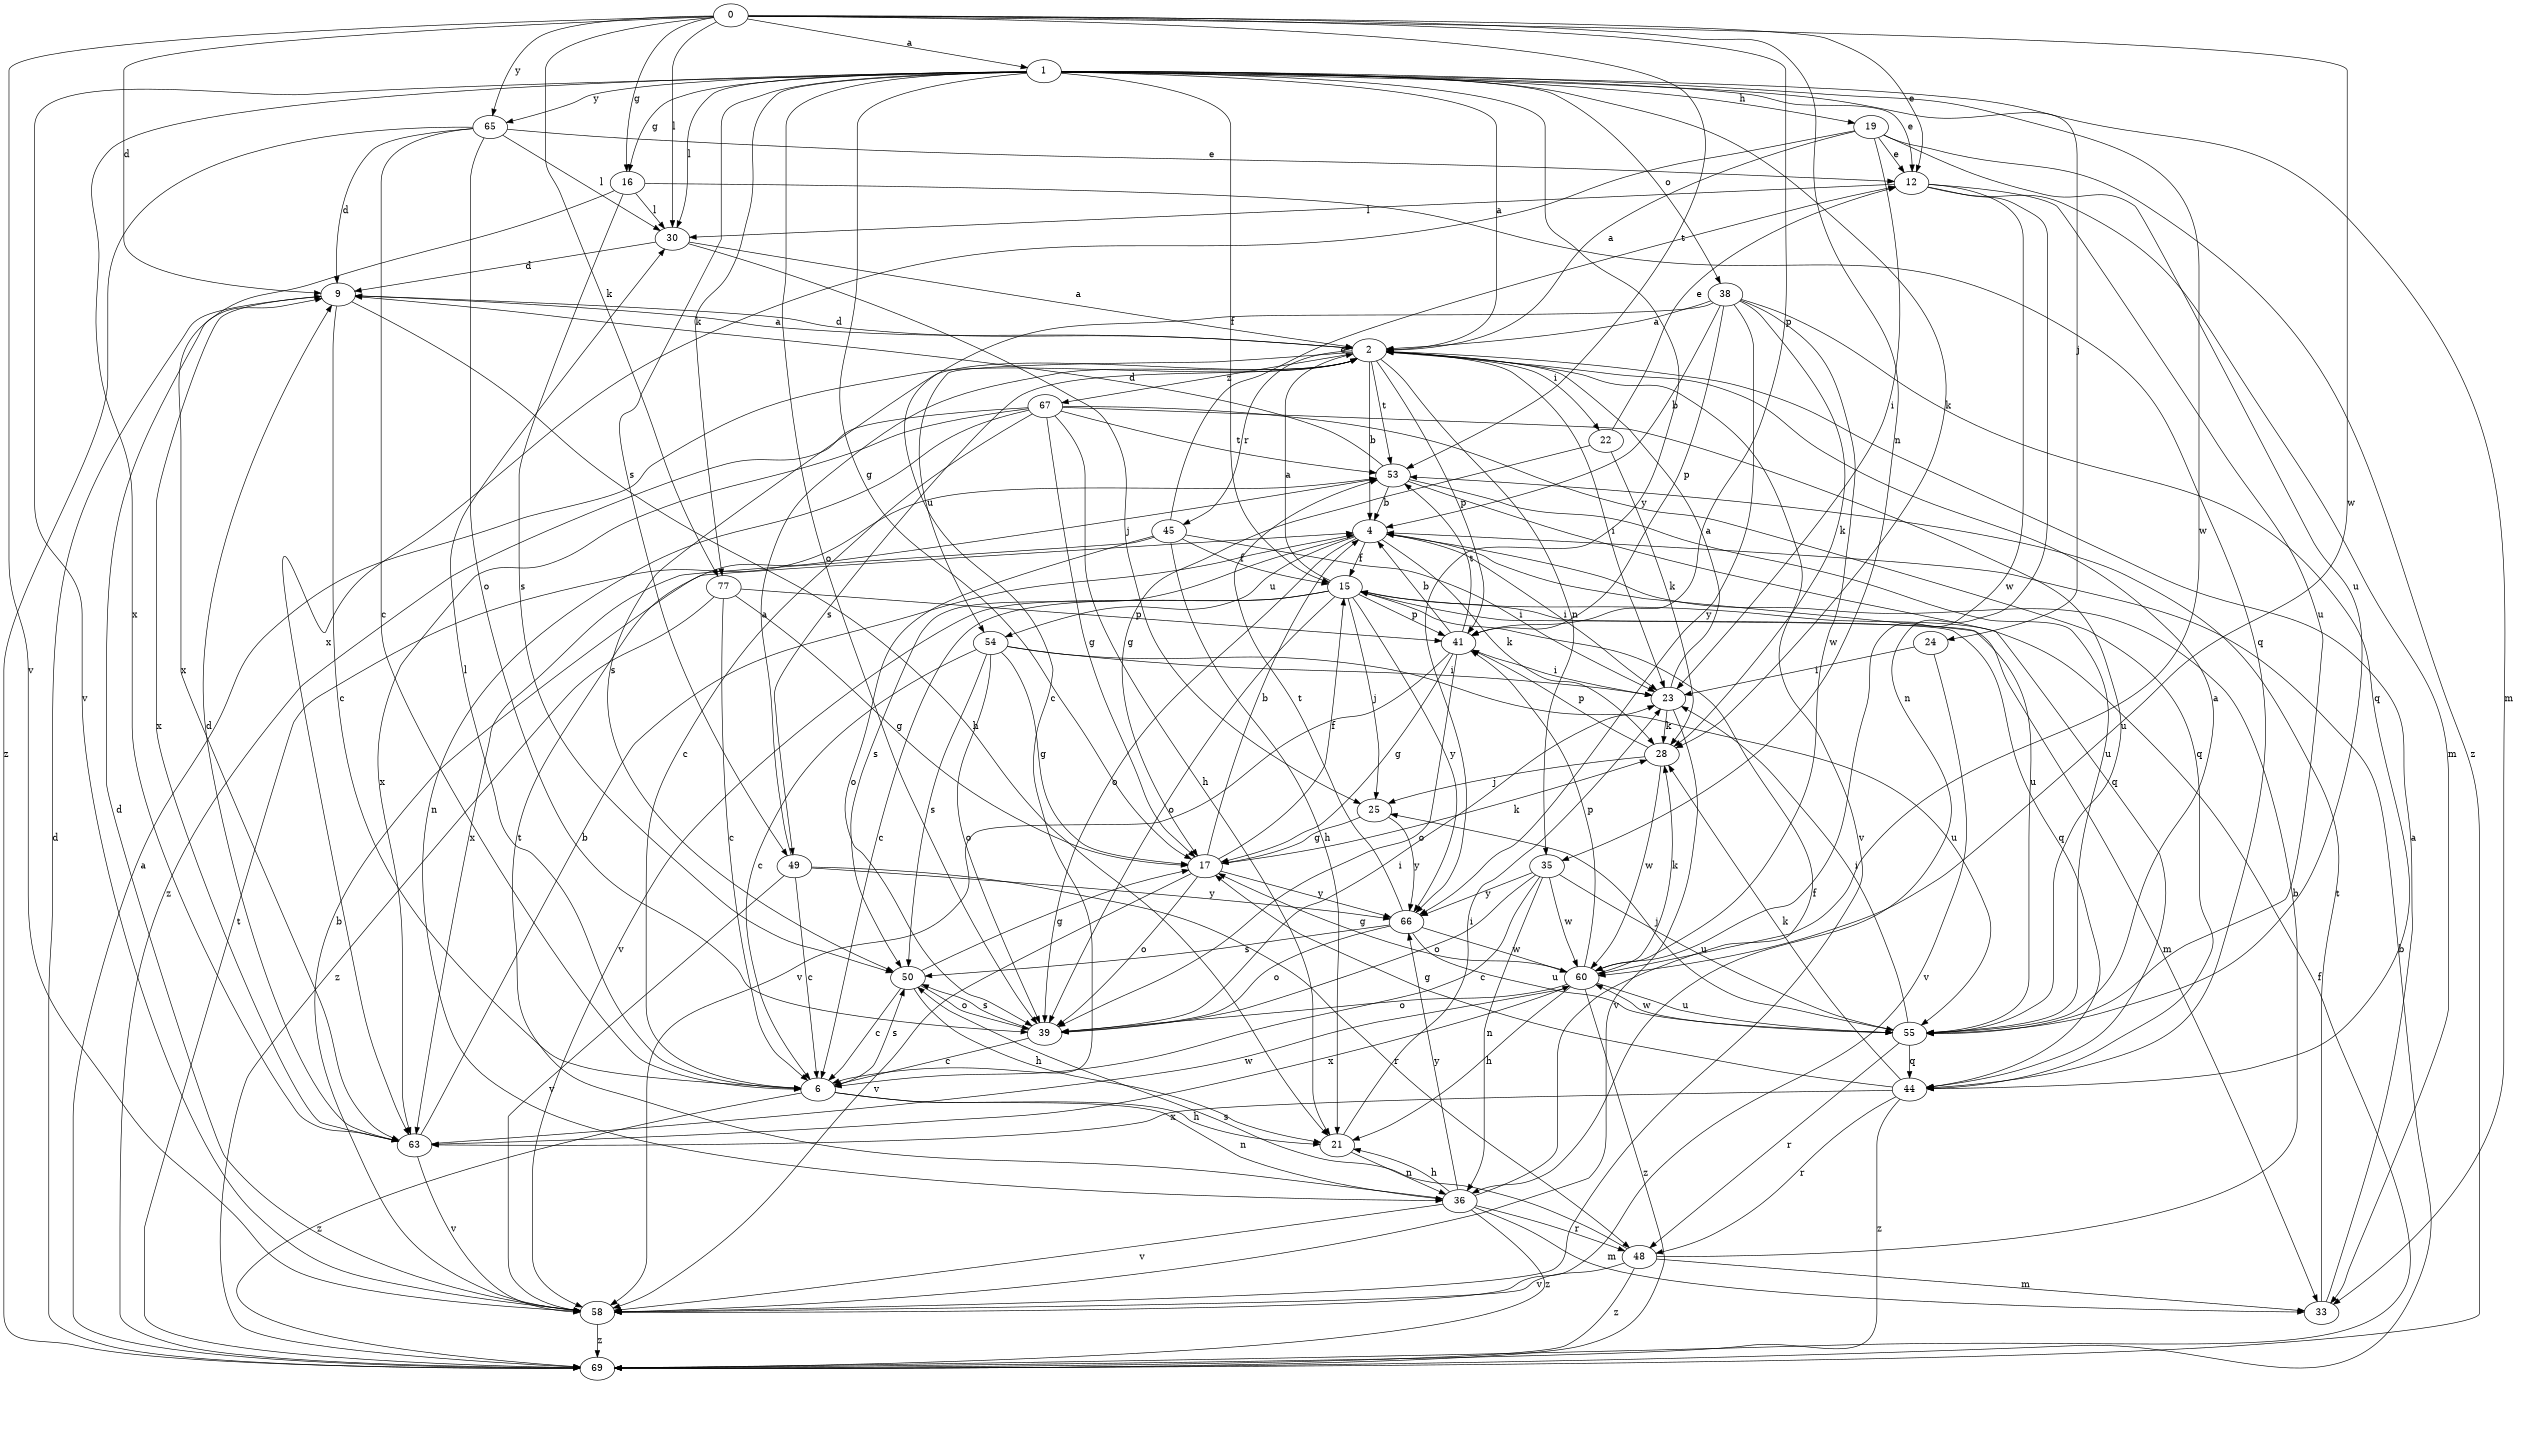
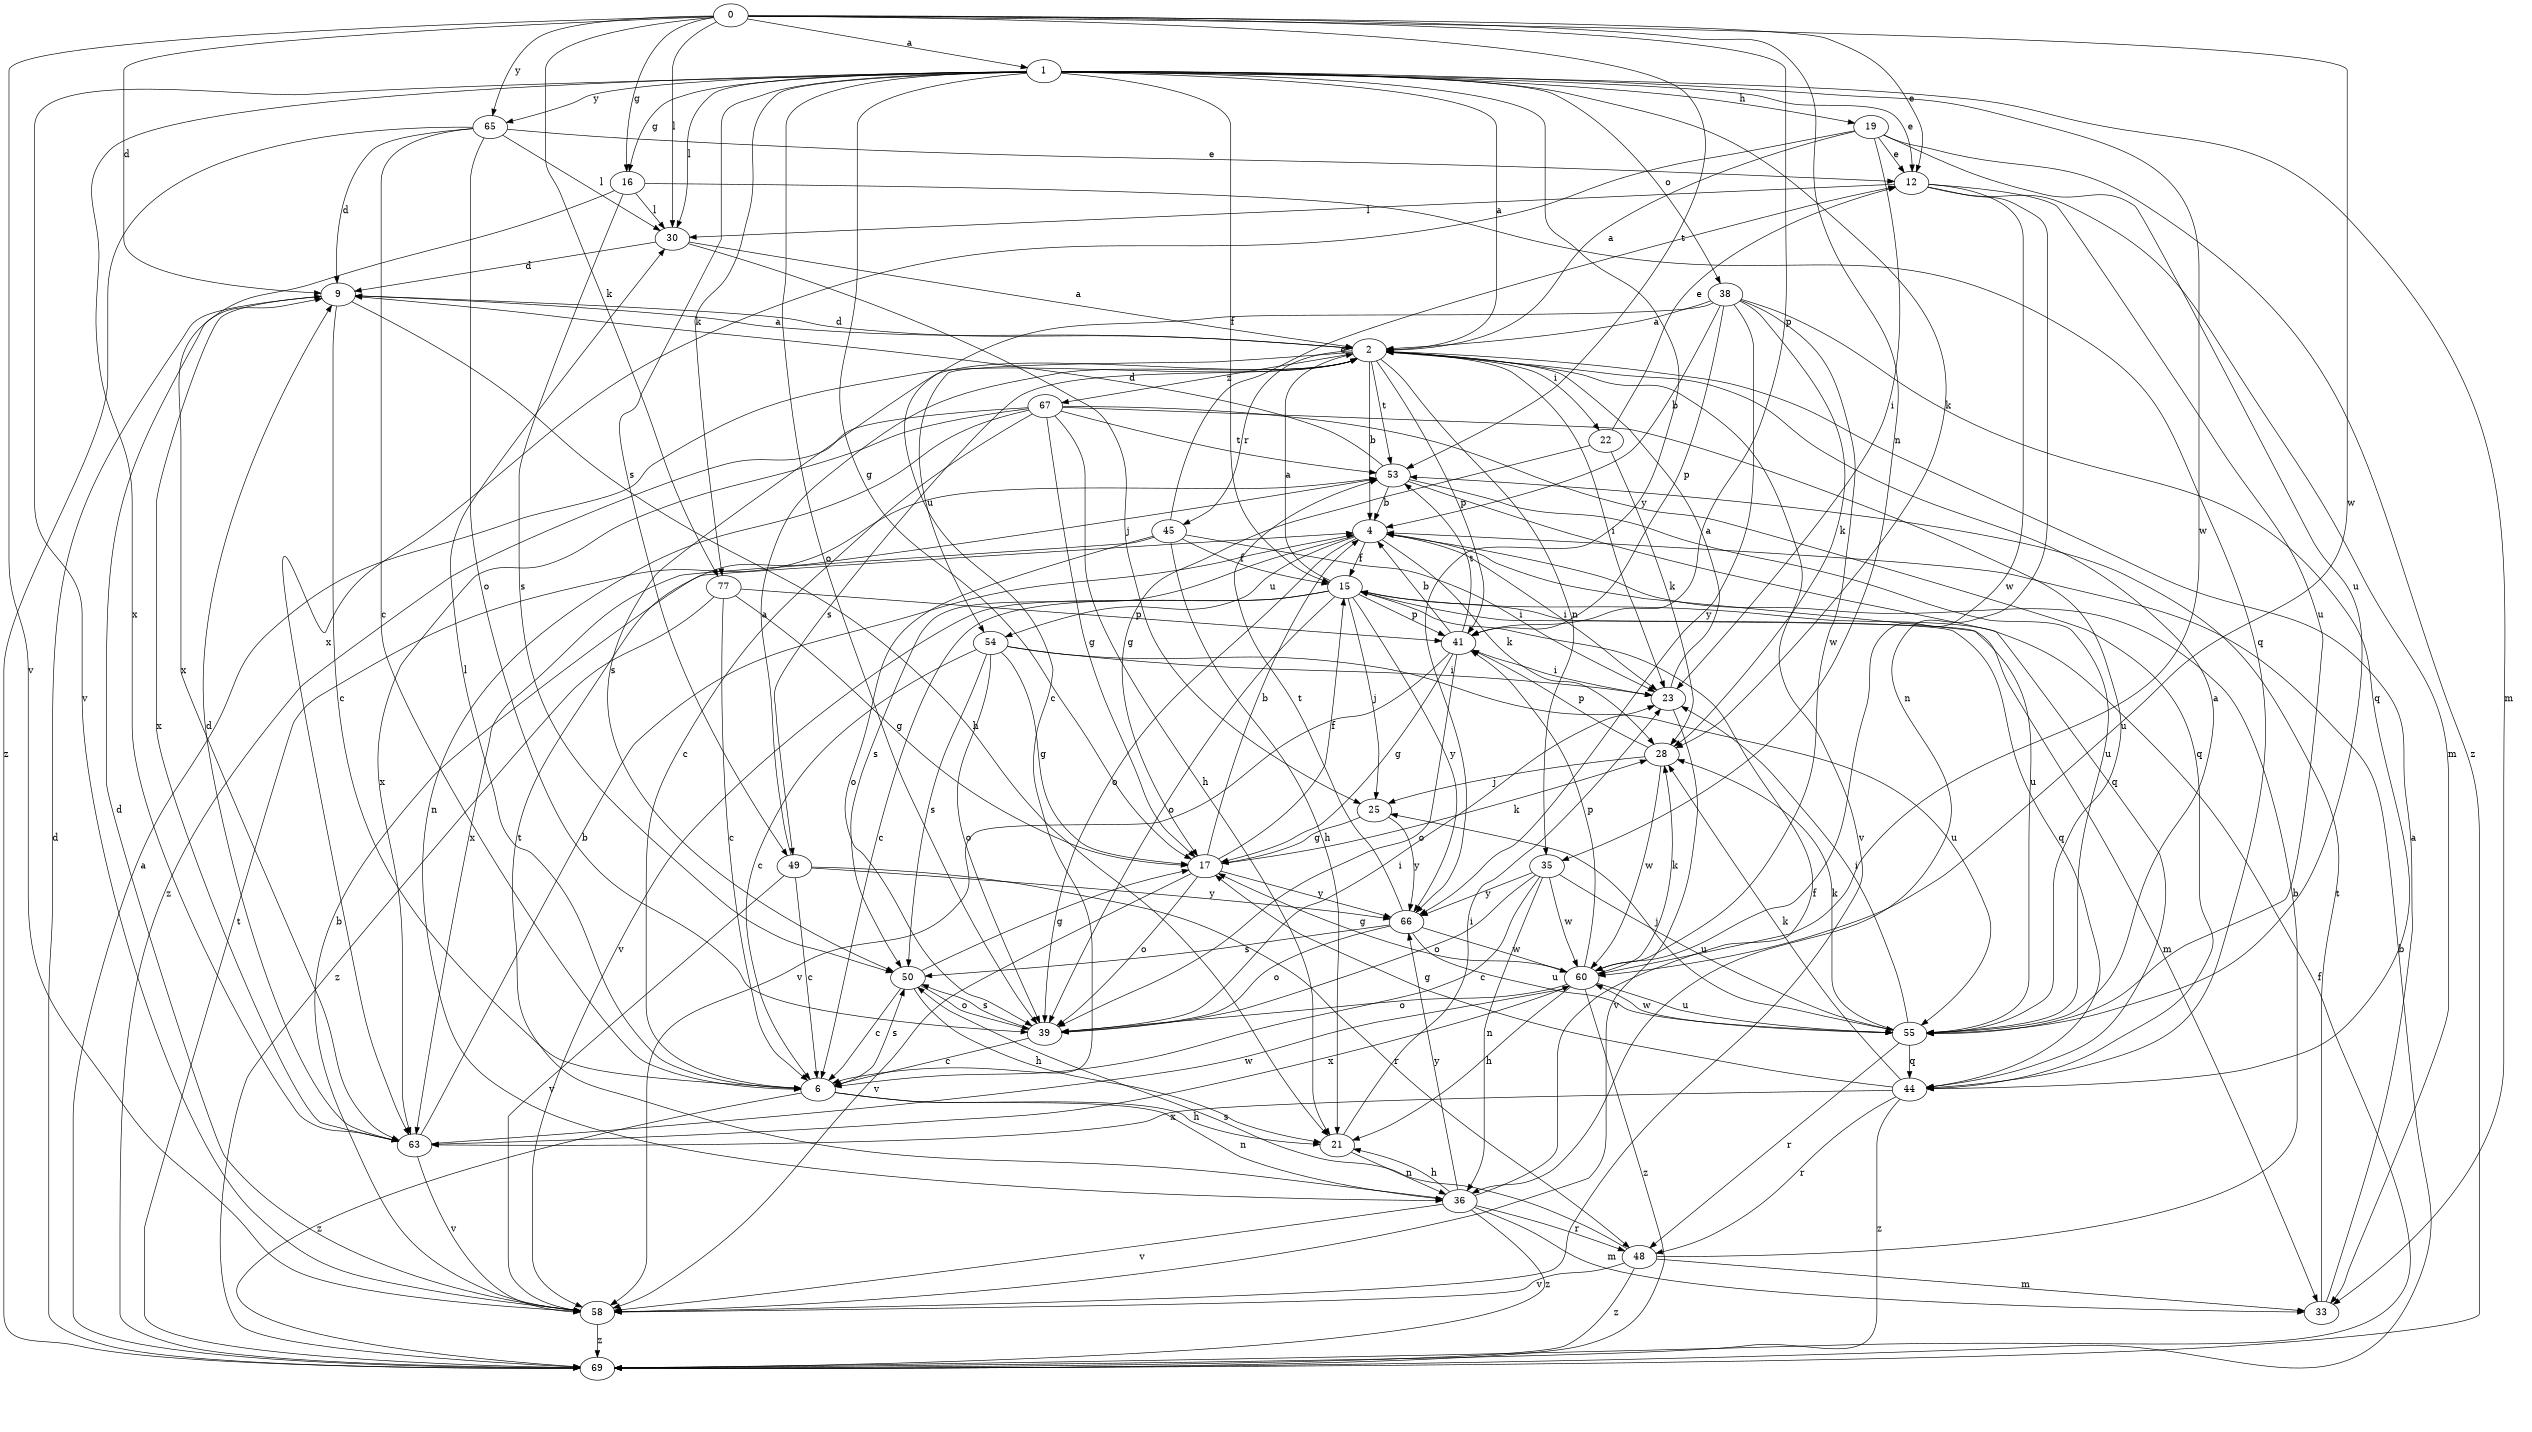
(1931, 643) -> none
(1665, 726) -> (1829, 874)
